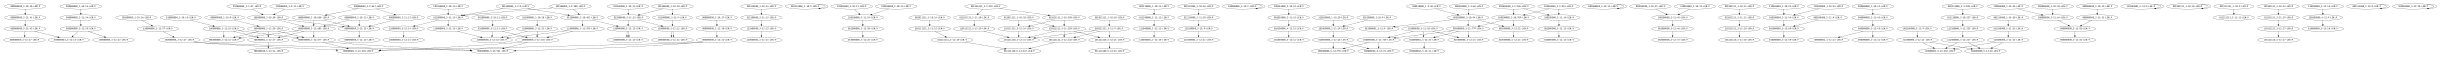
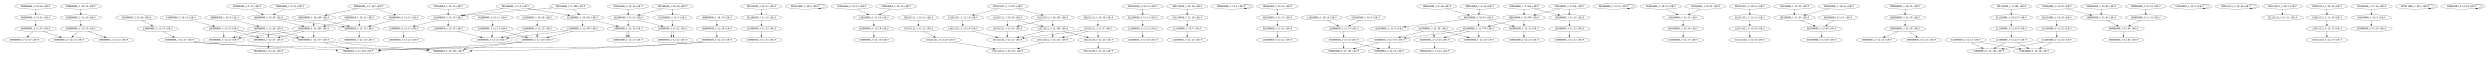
(1917, 29) -> none
